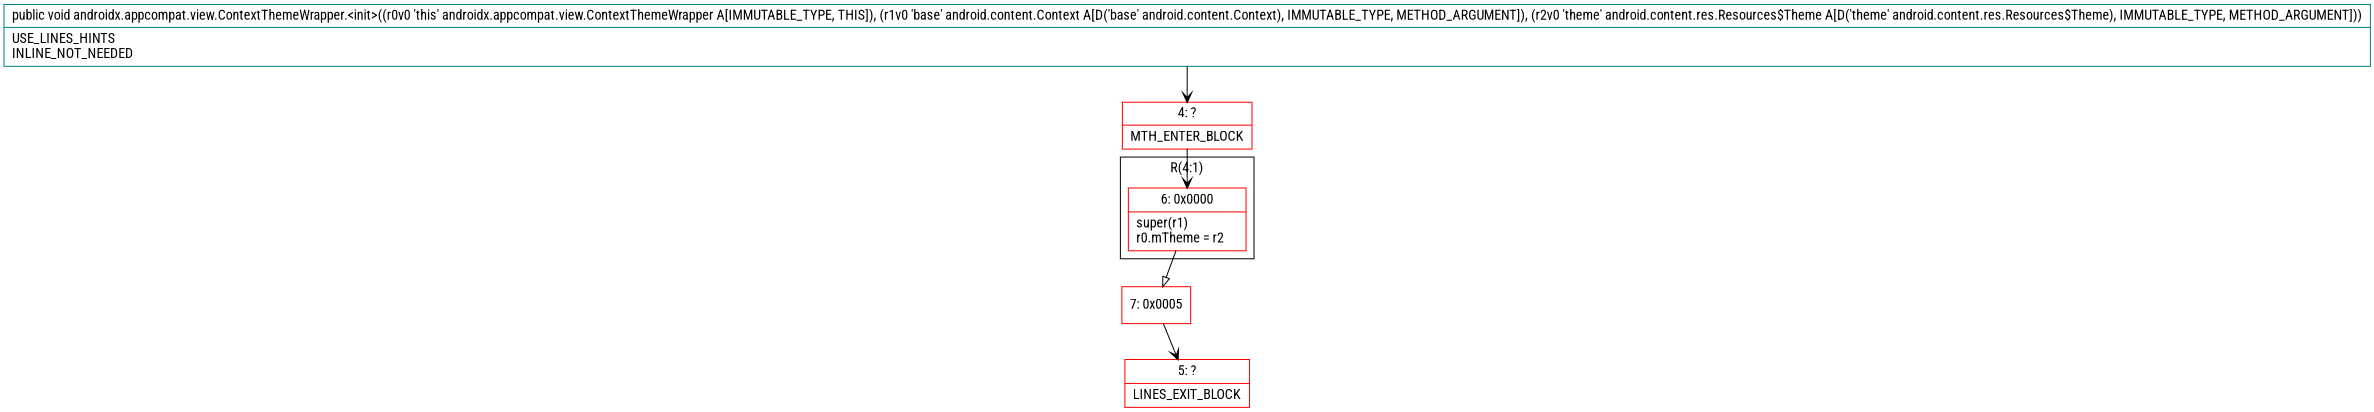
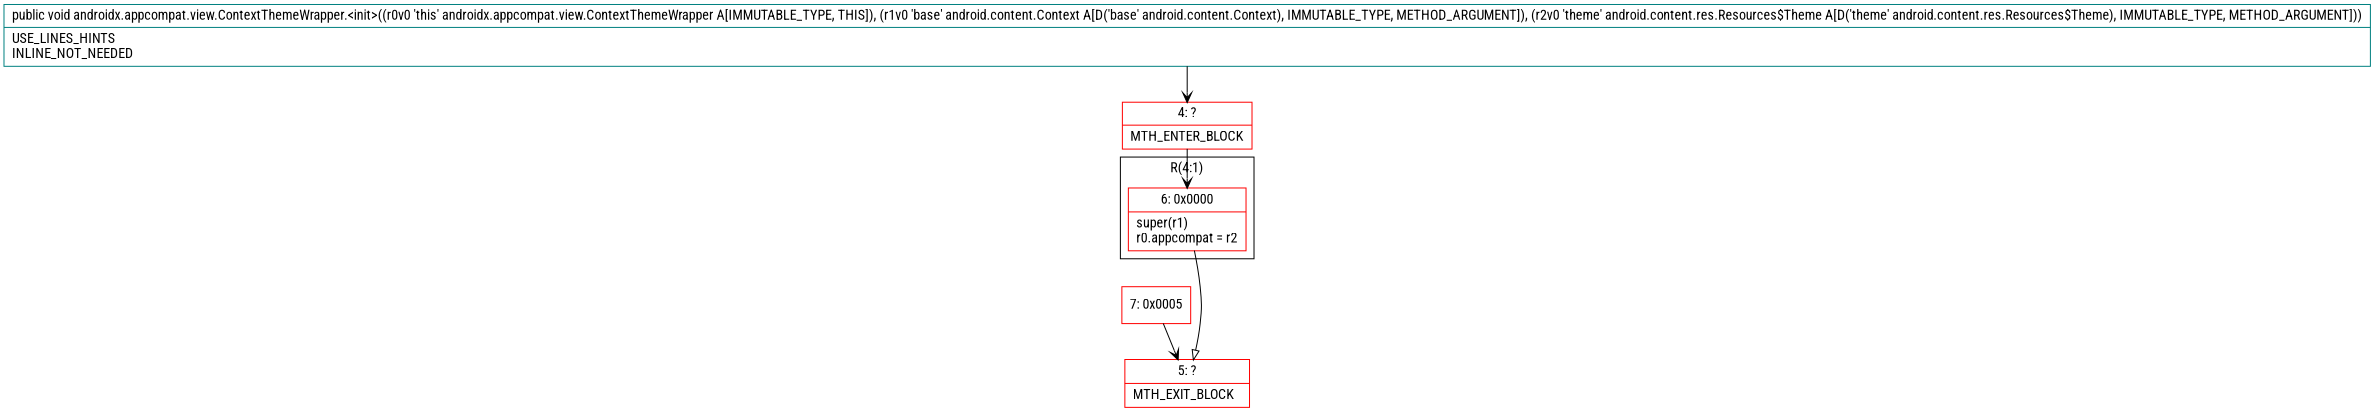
(1180, 238) -> (1187, 238)
(1171, 265) -> (1201, 300)
(1187, 395) -> (1184, 395)
